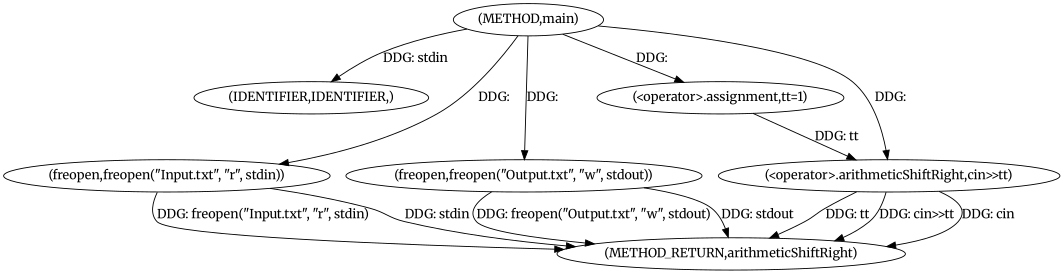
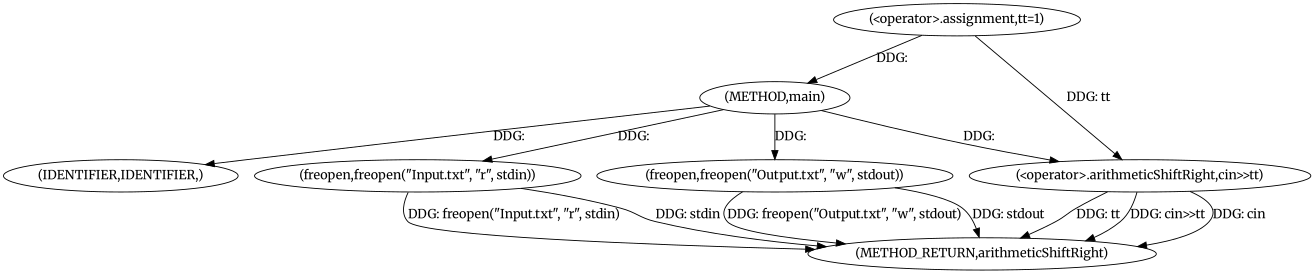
(619, 57) -> (869, 57)
(416, 59) -> (511, 137)
